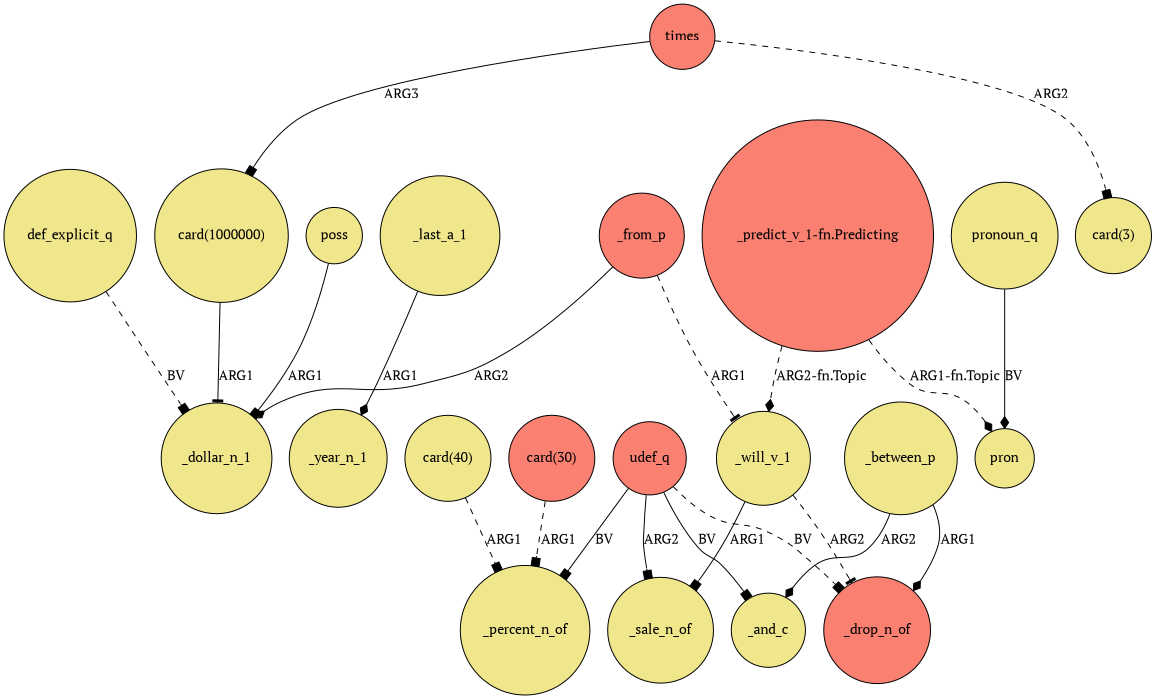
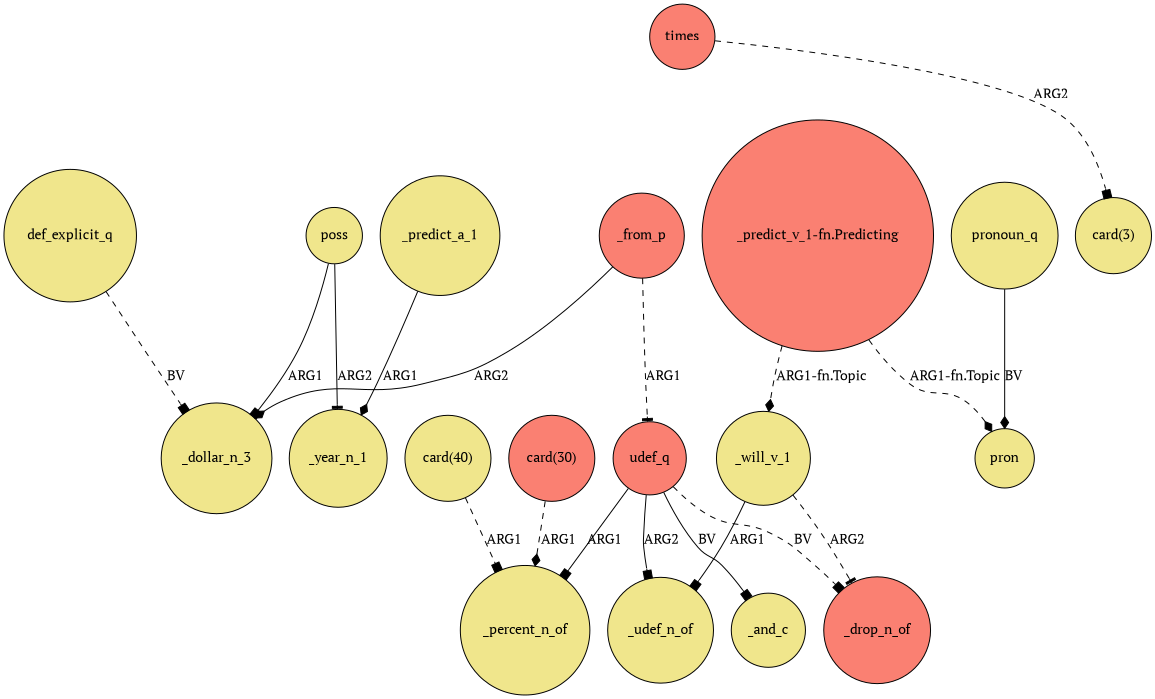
(222, 236) -> none
(440, 236) -> (440, 236)
none -> (336, 334)
(691, 348) -> (644, 347)
(822, 377) -> (822, 377)
(217, 458) -> (217, 458)
(901, 458) -> none
(541, 529) -> (541, 529)
(605, 540) -> (605, 540)
(661, 630) -> (661, 630)
